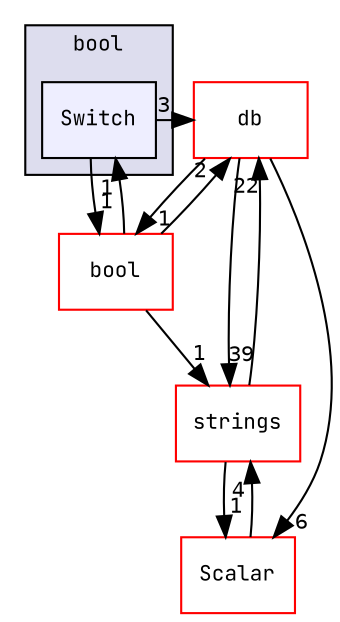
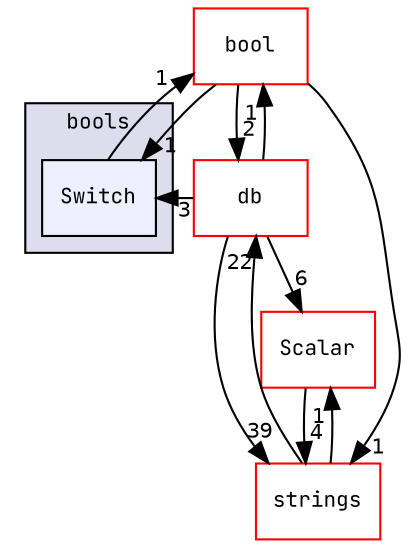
(99, 45) -> (99, 123)
(164, 120) -> (186, 198)
